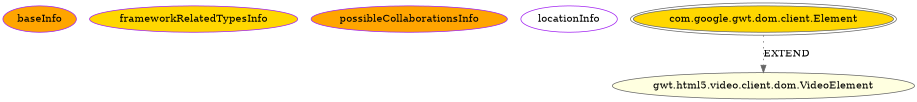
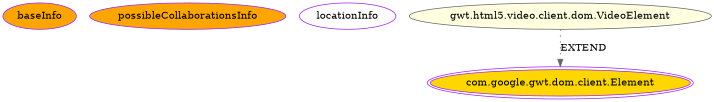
(194, 19) -> none
(763, 19) -> (560, 83)
(763, 50) -> (560, 44)
